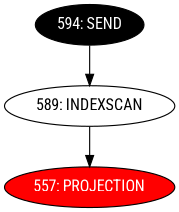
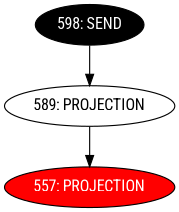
(90, 25) -> (90, 25)
(90, 106) -> (90, 106)
